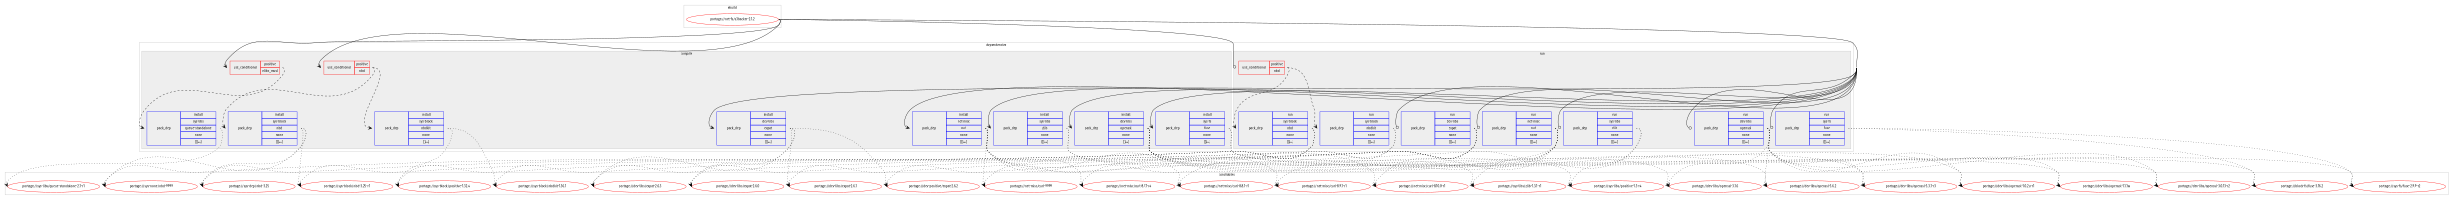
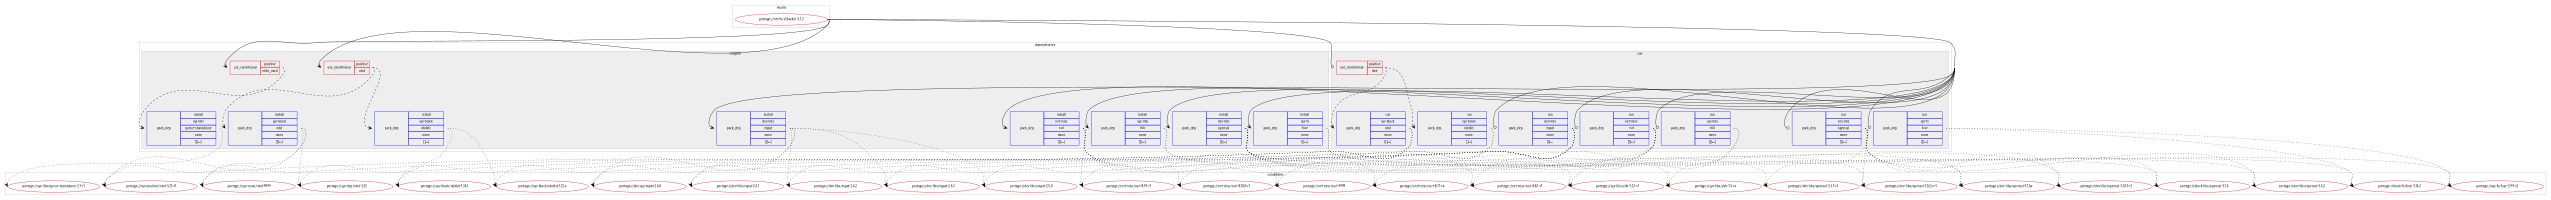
(347, 187) -> (151, 187)
(445, 187) -> (542, 187)
(738, 187) -> (640, 187)
(933, 187) -> (836, 187)
none -> (1031, 187)
(1618, 187) -> (1715, 187)
(1715, 187) -> (2204, 187)
